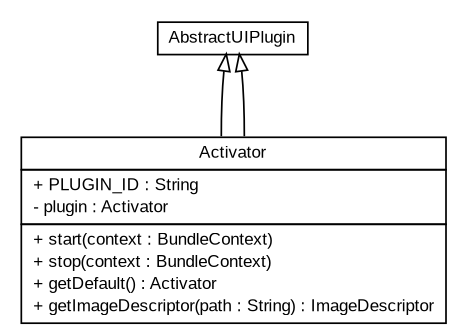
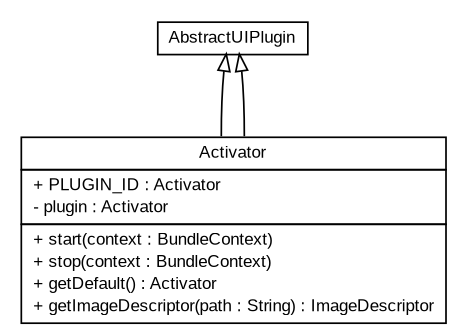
(116, 185) -> (127, 185)
